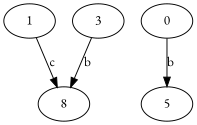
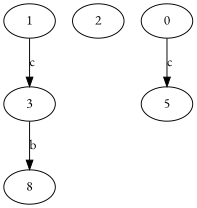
none -> (98, 21)
(45, 58) -> (30, 58)
(171, 62) -> (170, 62)
